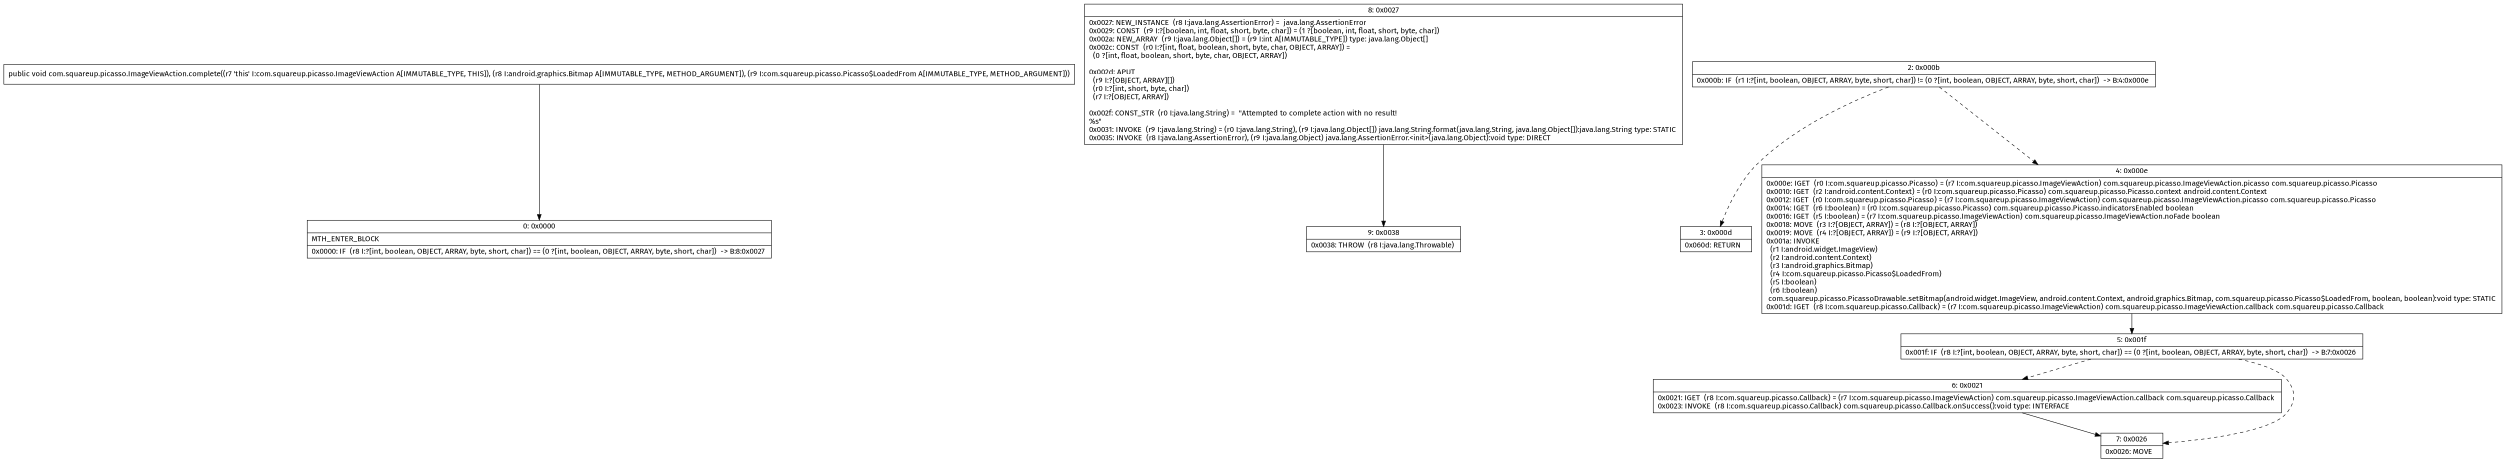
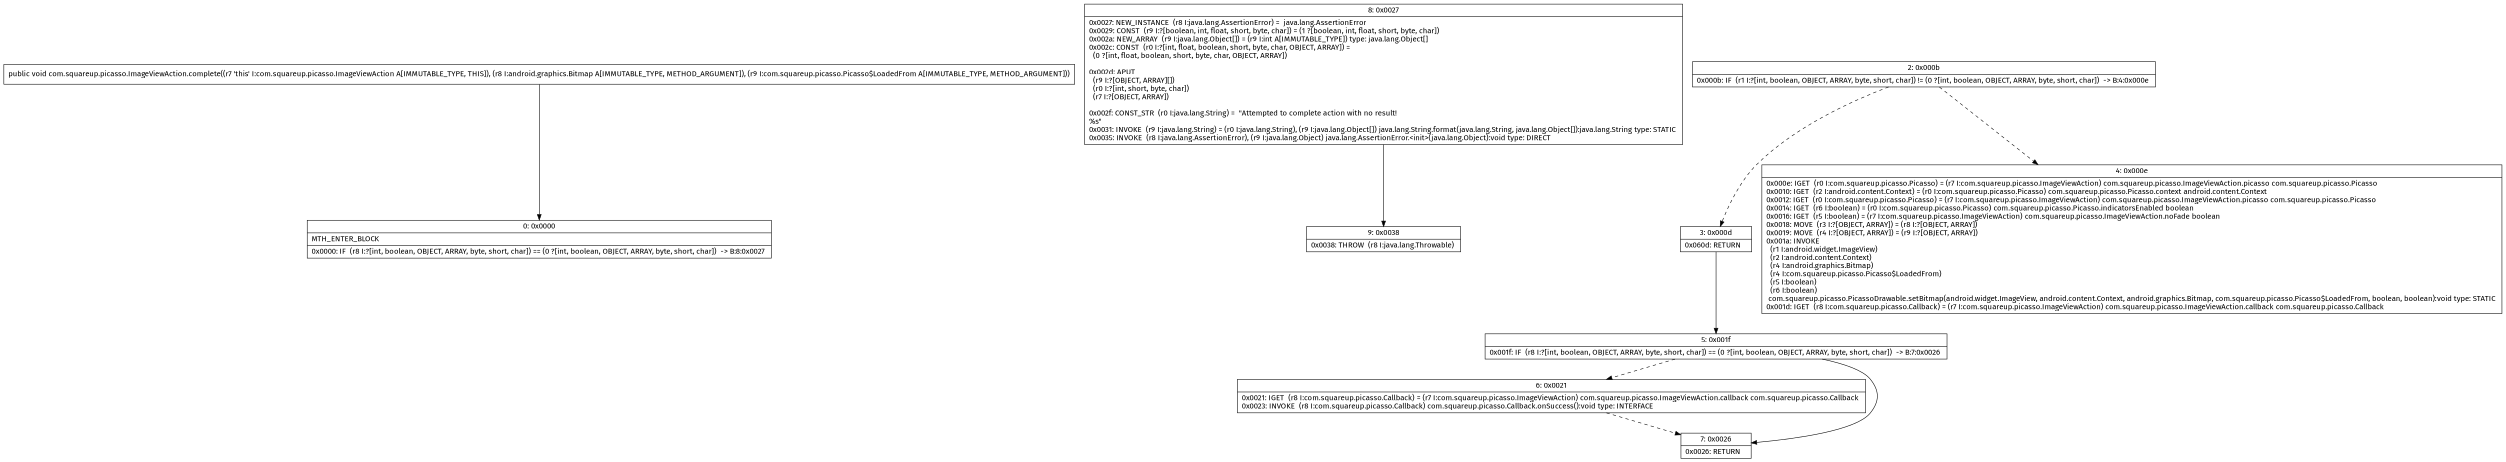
(1820, 266) -> (1820, 266)
(2132, 321) -> (1716, 290)
(2273, 422) -> (1859, 421)
(2059, 424) -> (1641, 423)
(2132, 452) -> (1716, 452)
